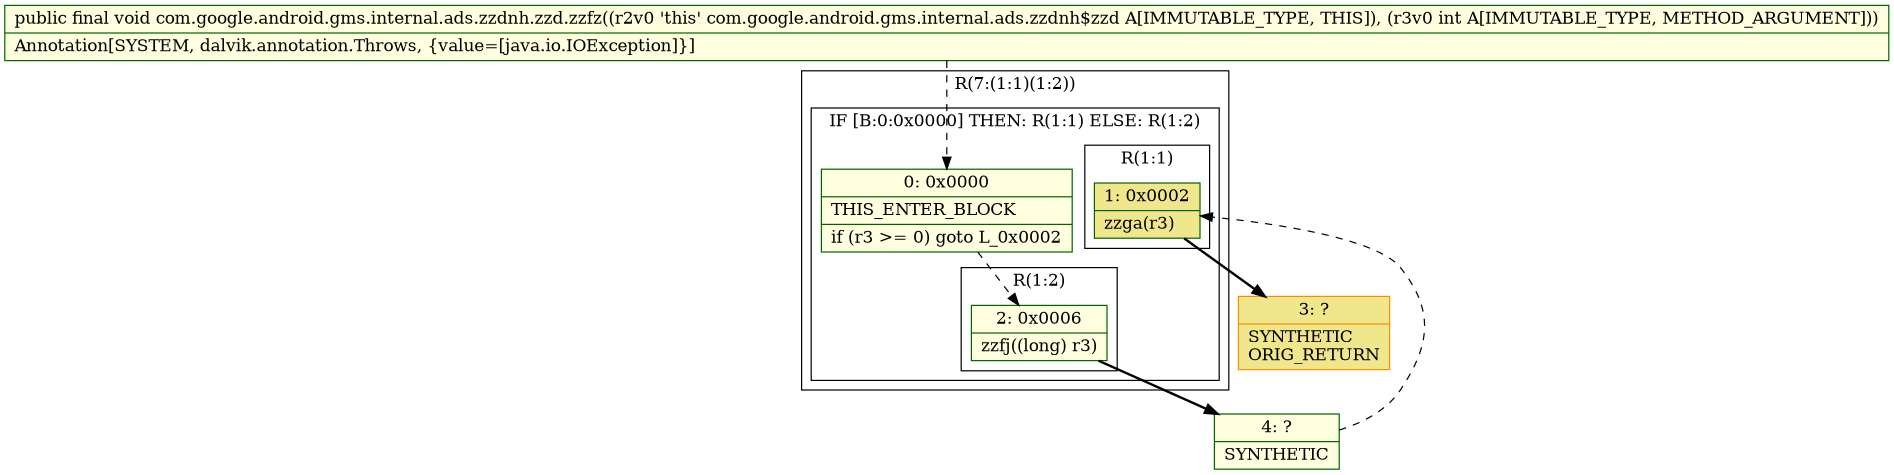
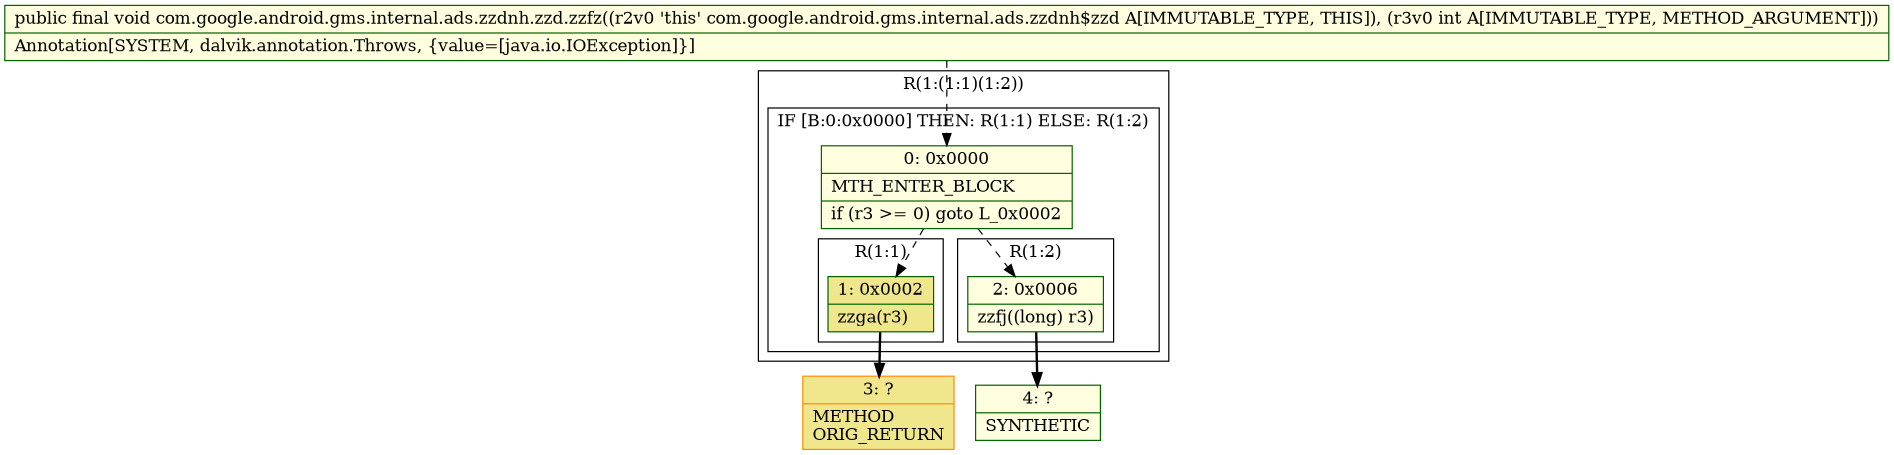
(1015, 85) -> (964, 85)
(923, 210) -> (923, 187)
(1404, 272) -> (913, 247)
(1301, 337) -> (854, 417)
